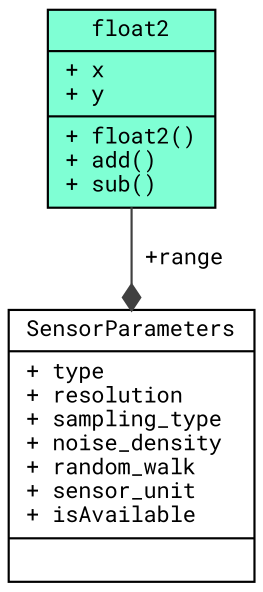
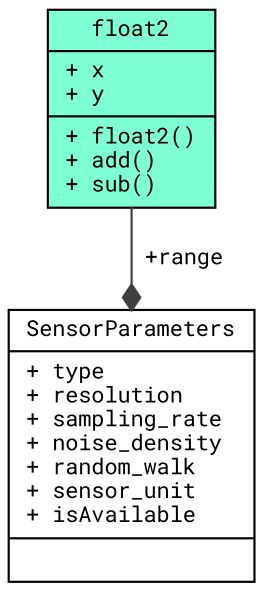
(125, 420) -> (125, 420)
